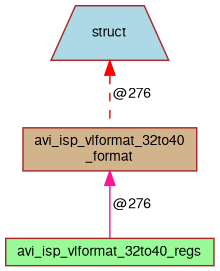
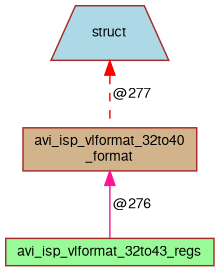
(131, 94) -> (131, 94)
(110, 252) -> (110, 252)
